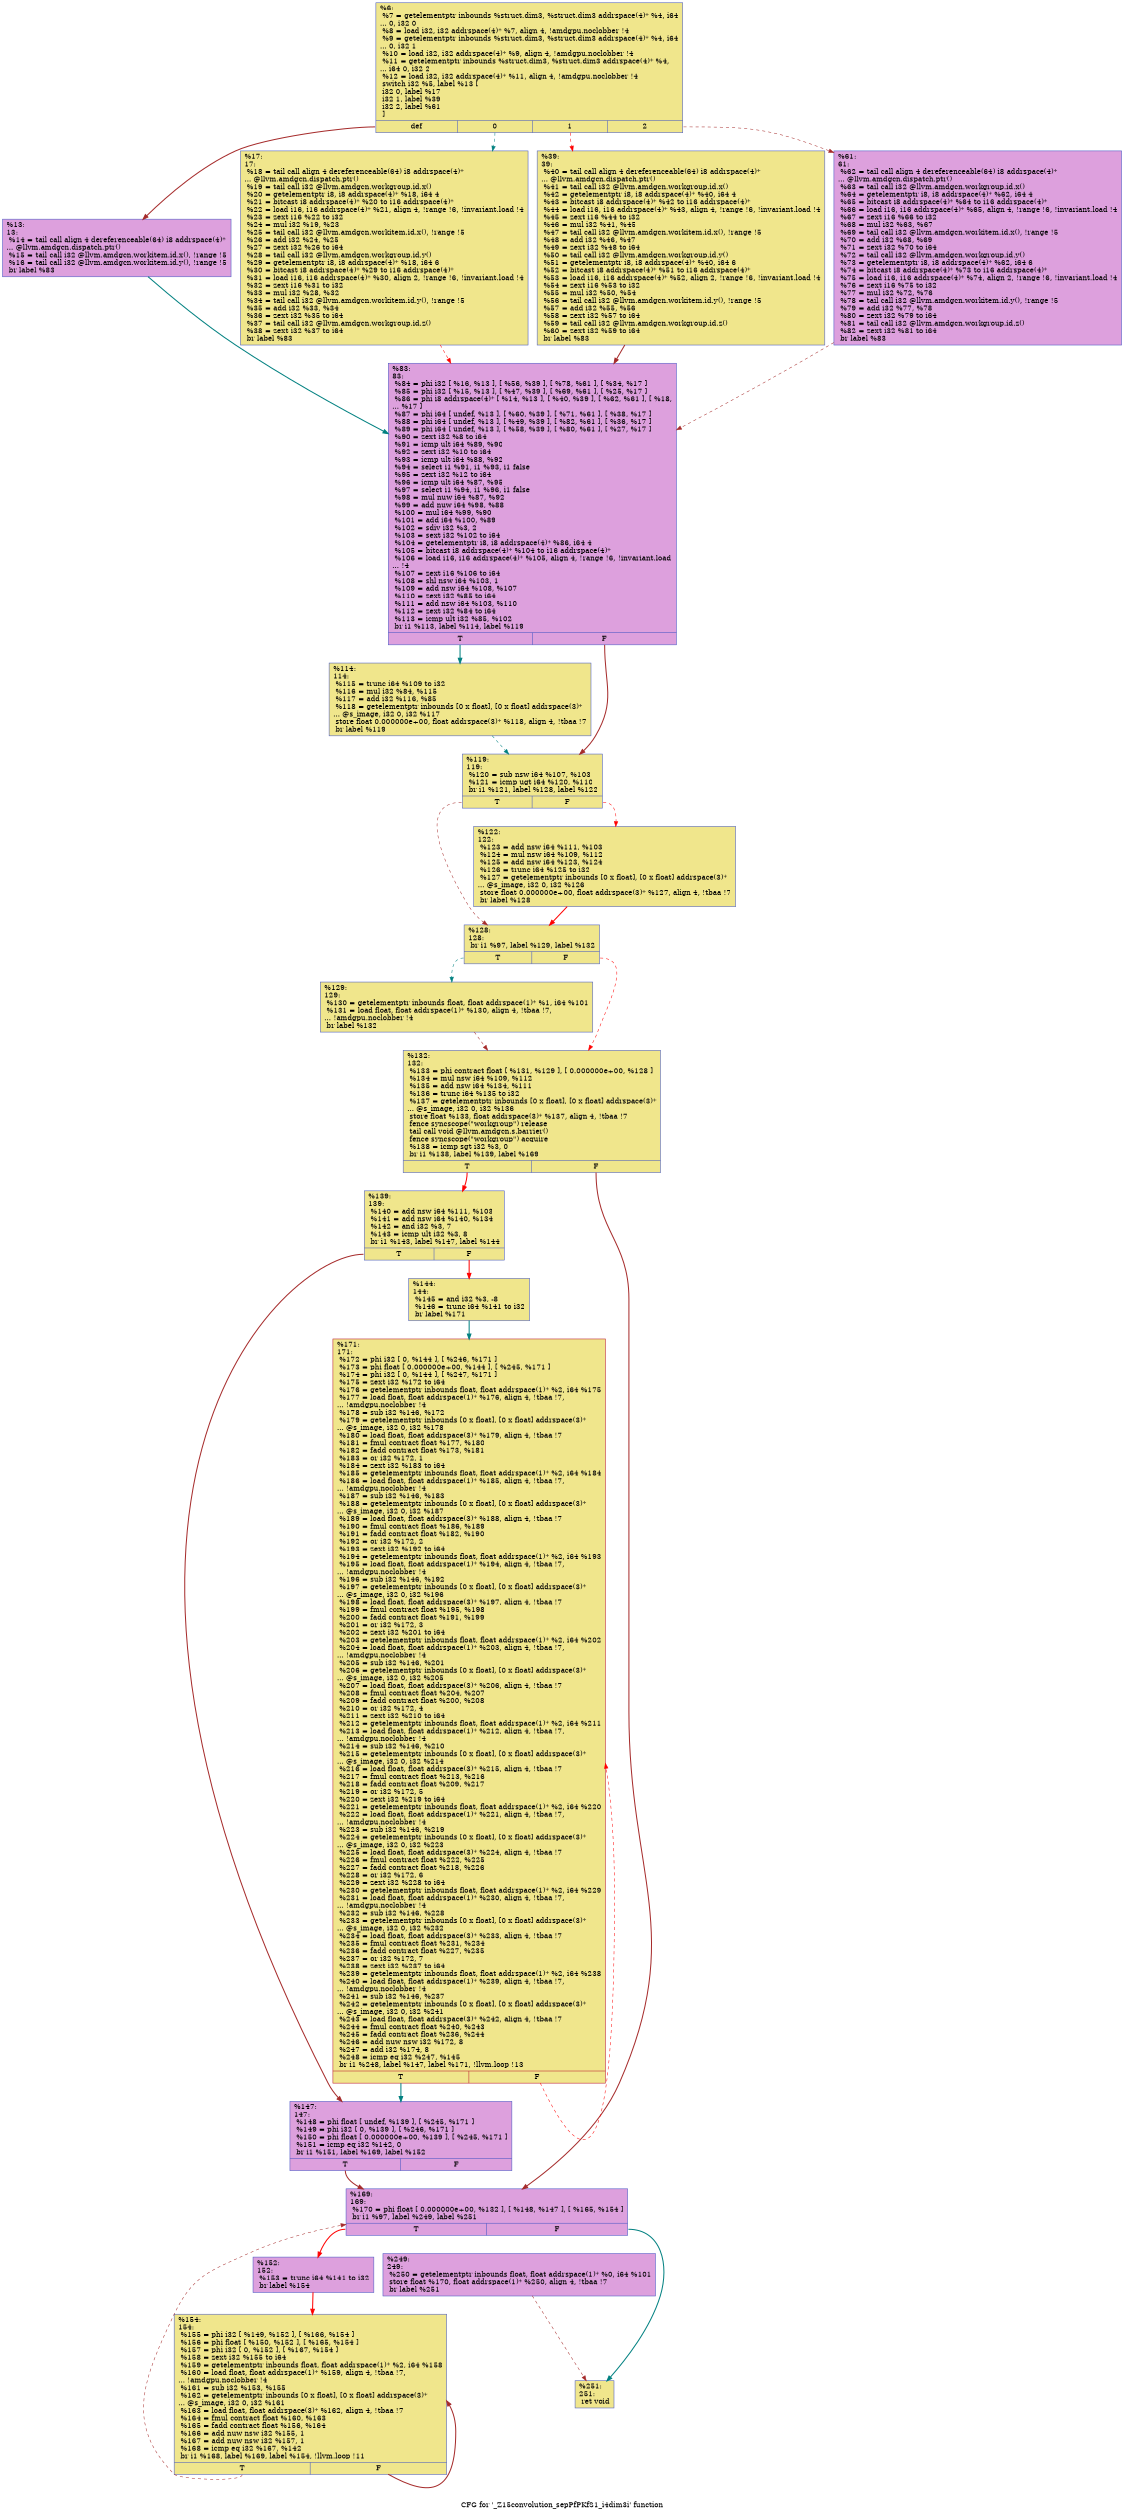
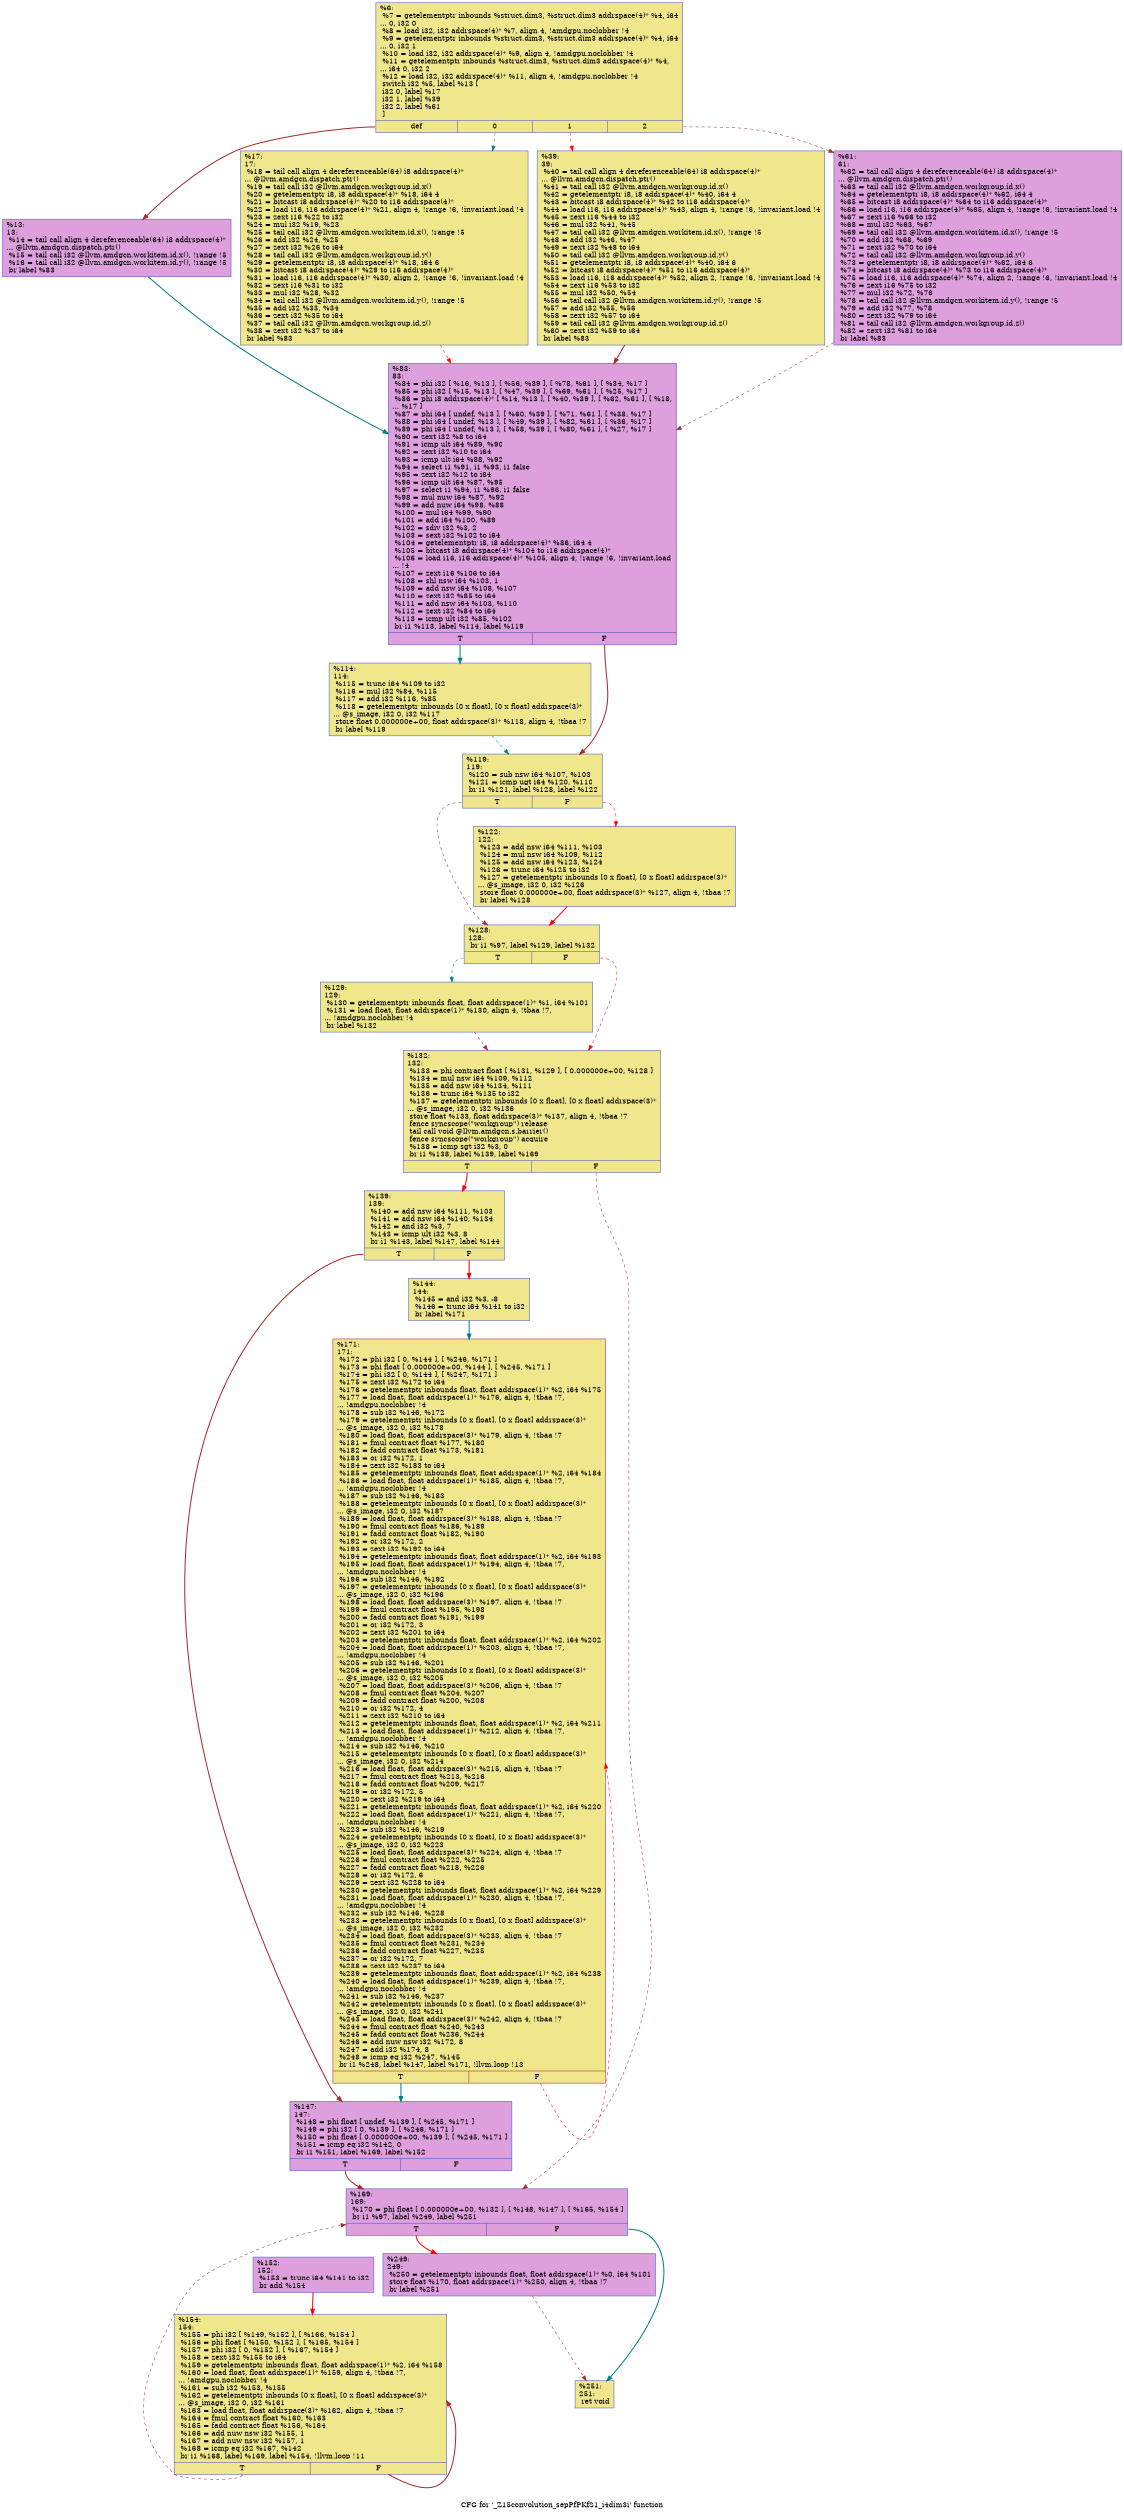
(629, 1698) -> (629, 1698)
(329, 2237) -> (422, 2245)
(284, 2286) -> (282, 2286)
